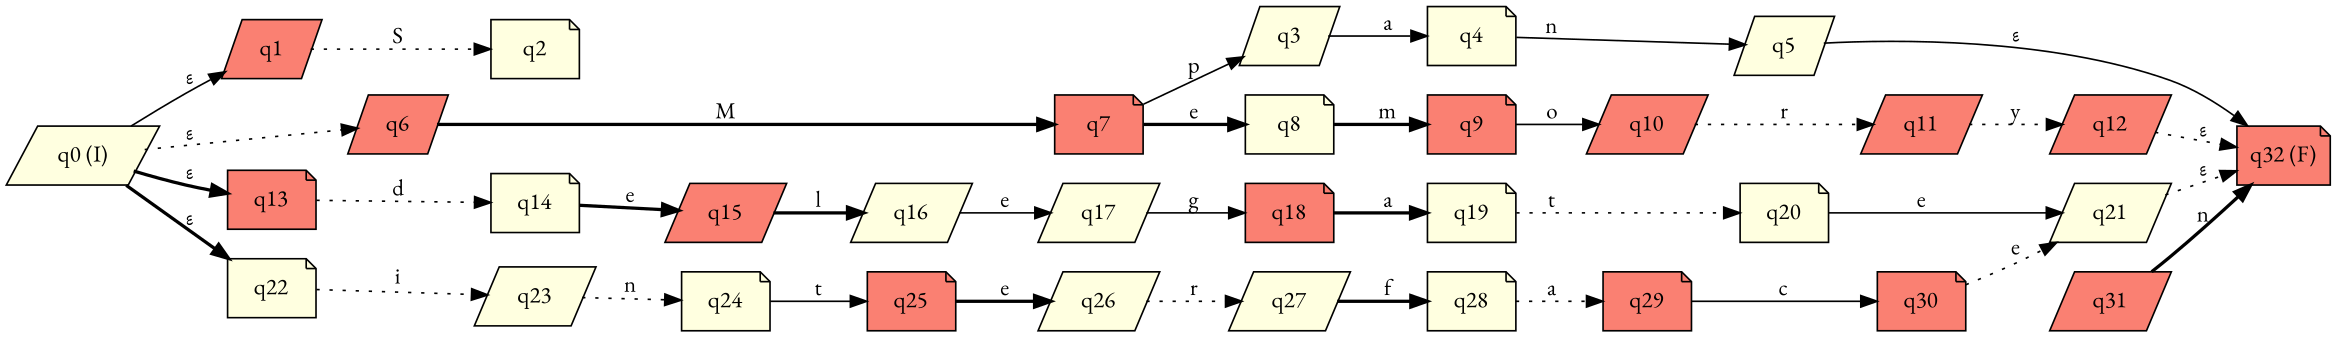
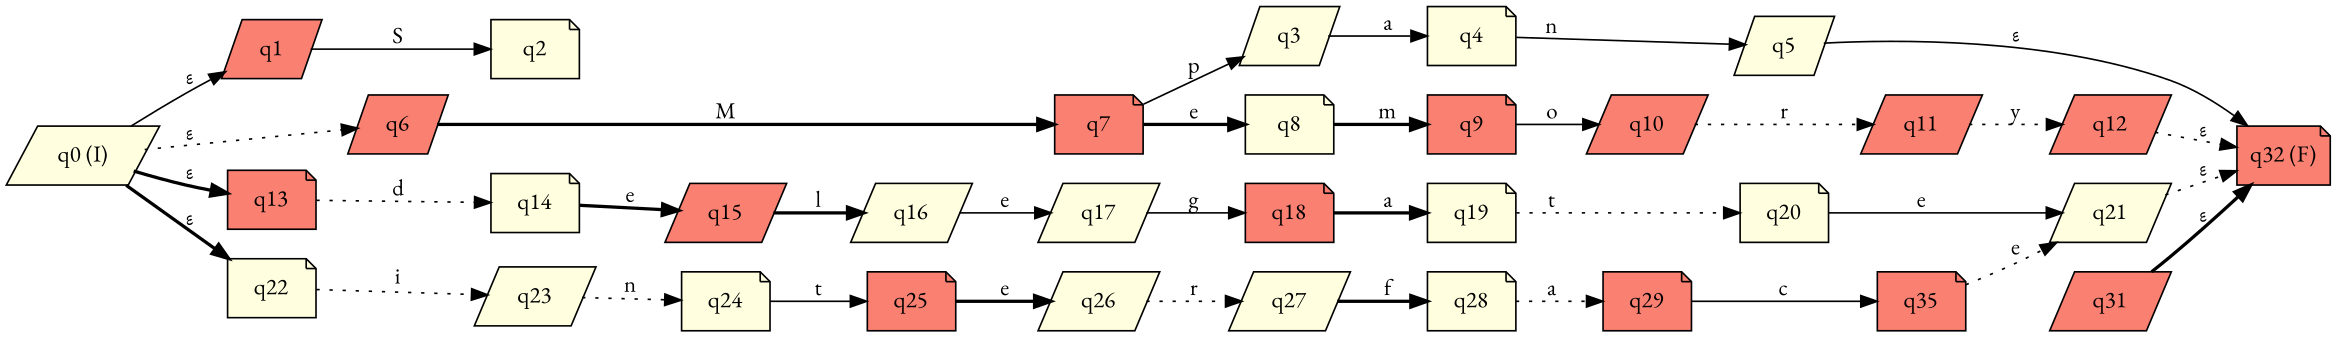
(392, 49) -> (392, 49)
(2203, 215) -> (2203, 215)
(1922, 301) -> (1922, 301)
